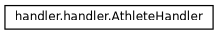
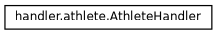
(109, 17) -> (108, 17)
